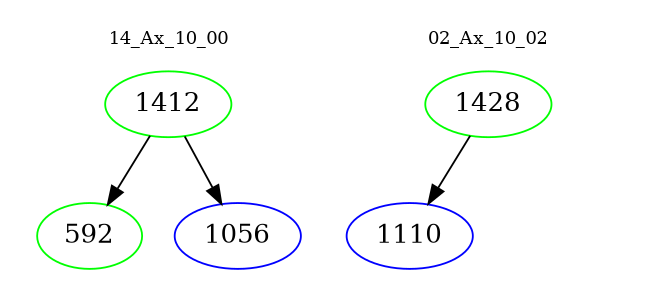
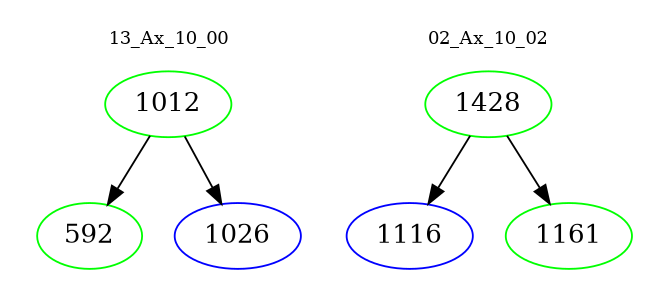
(169, 39) -> (169, 39)
(168, 104) -> (168, 104)
(238, 236) -> (238, 236)
(410, 236) -> (410, 236)
none -> (569, 236)
